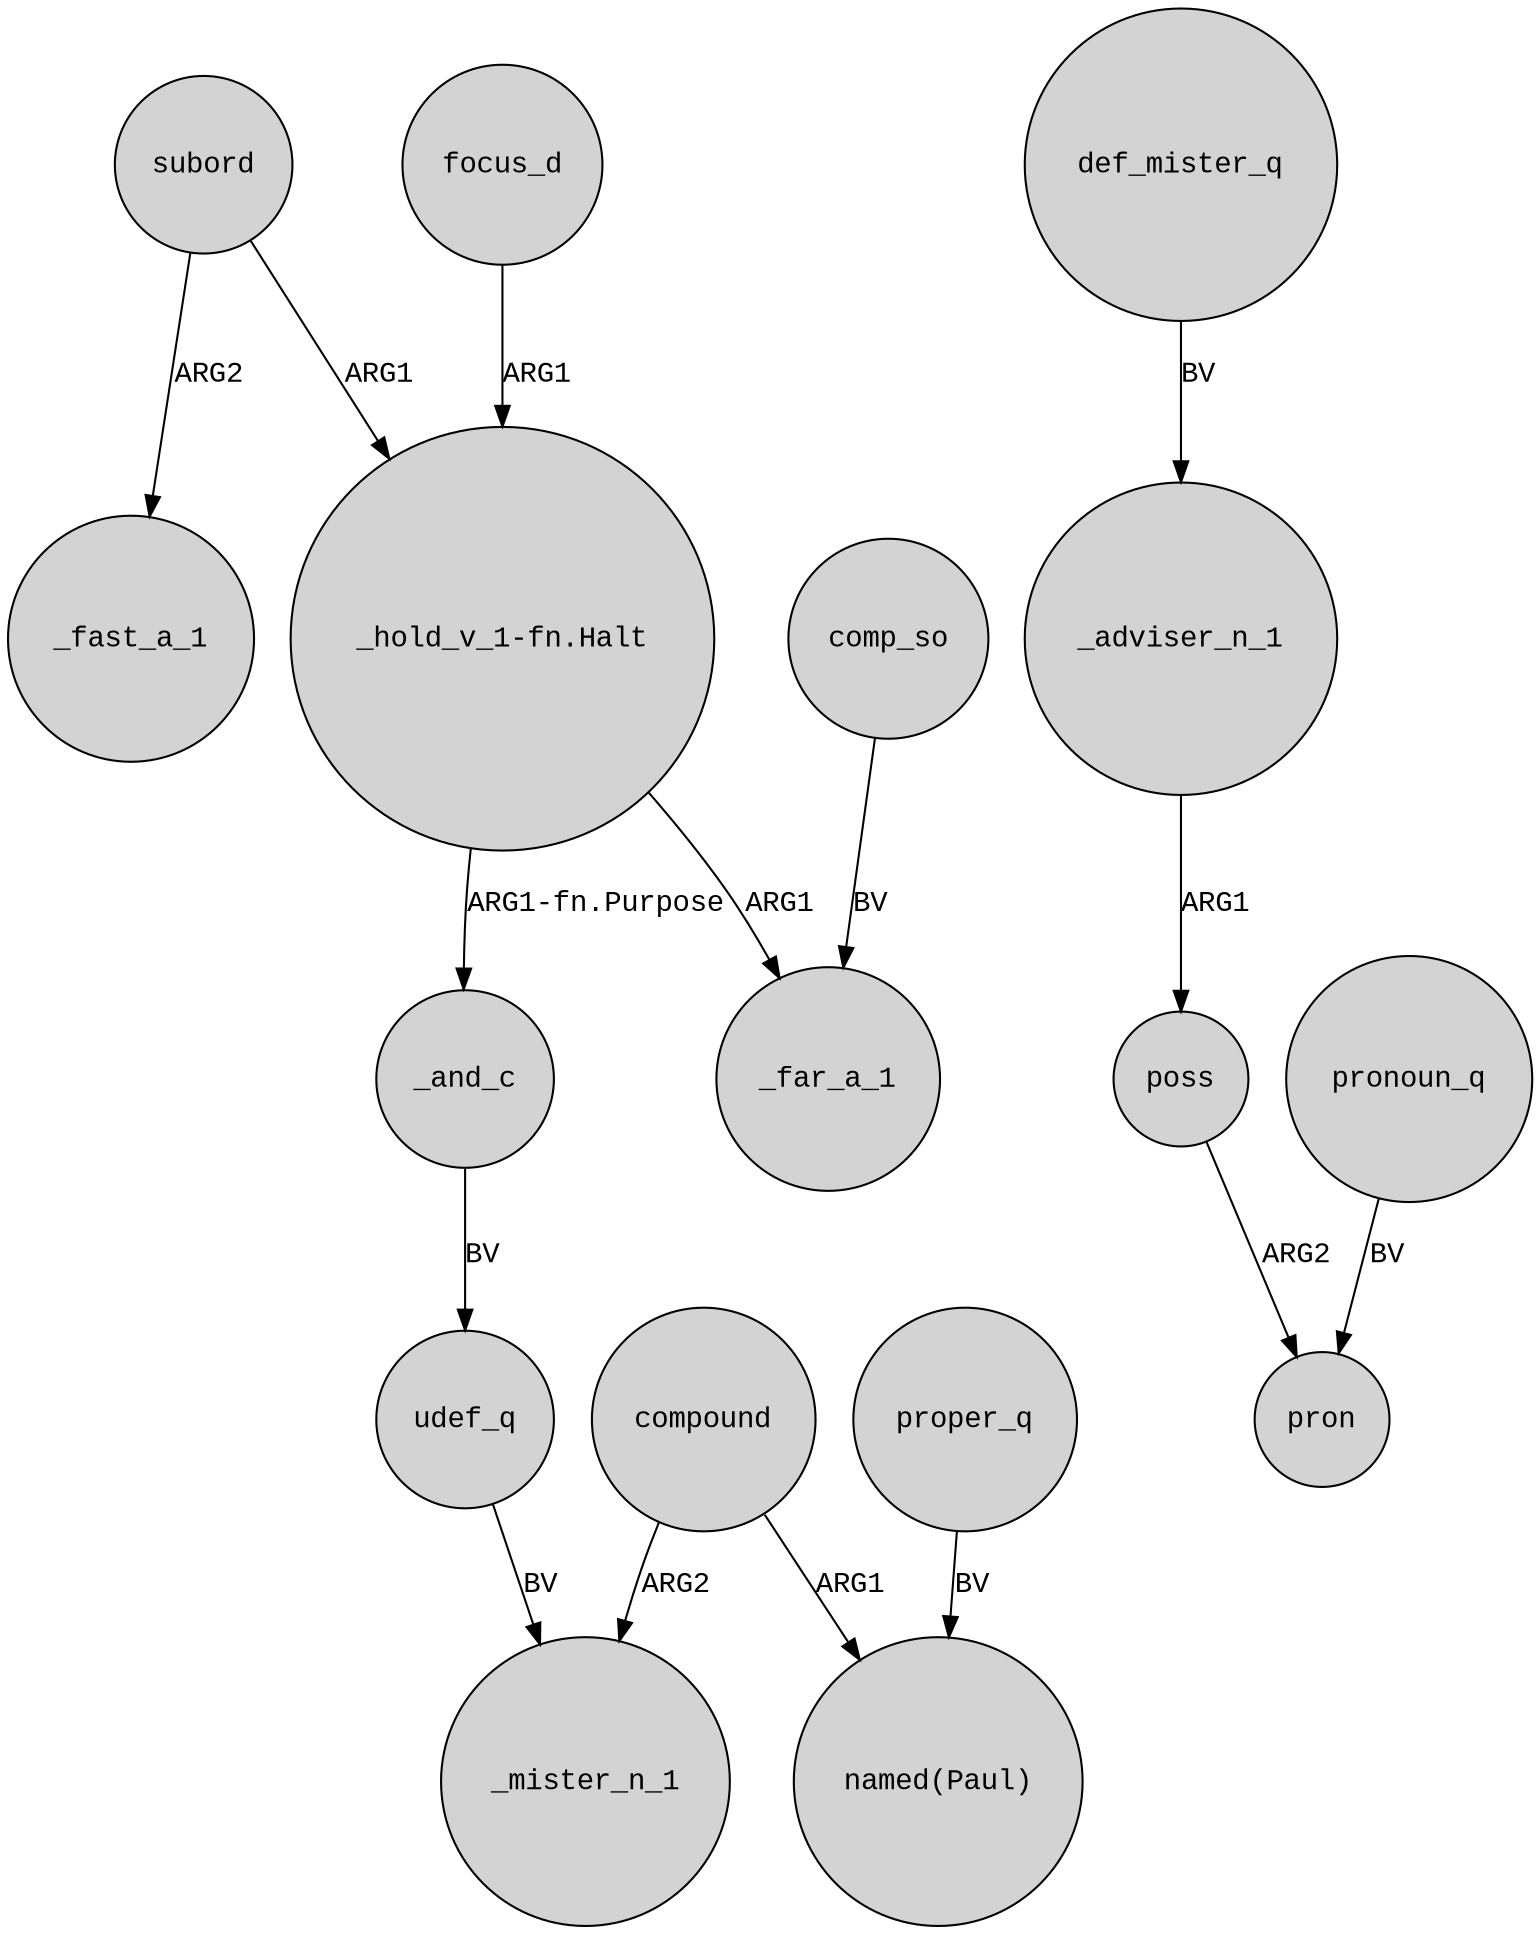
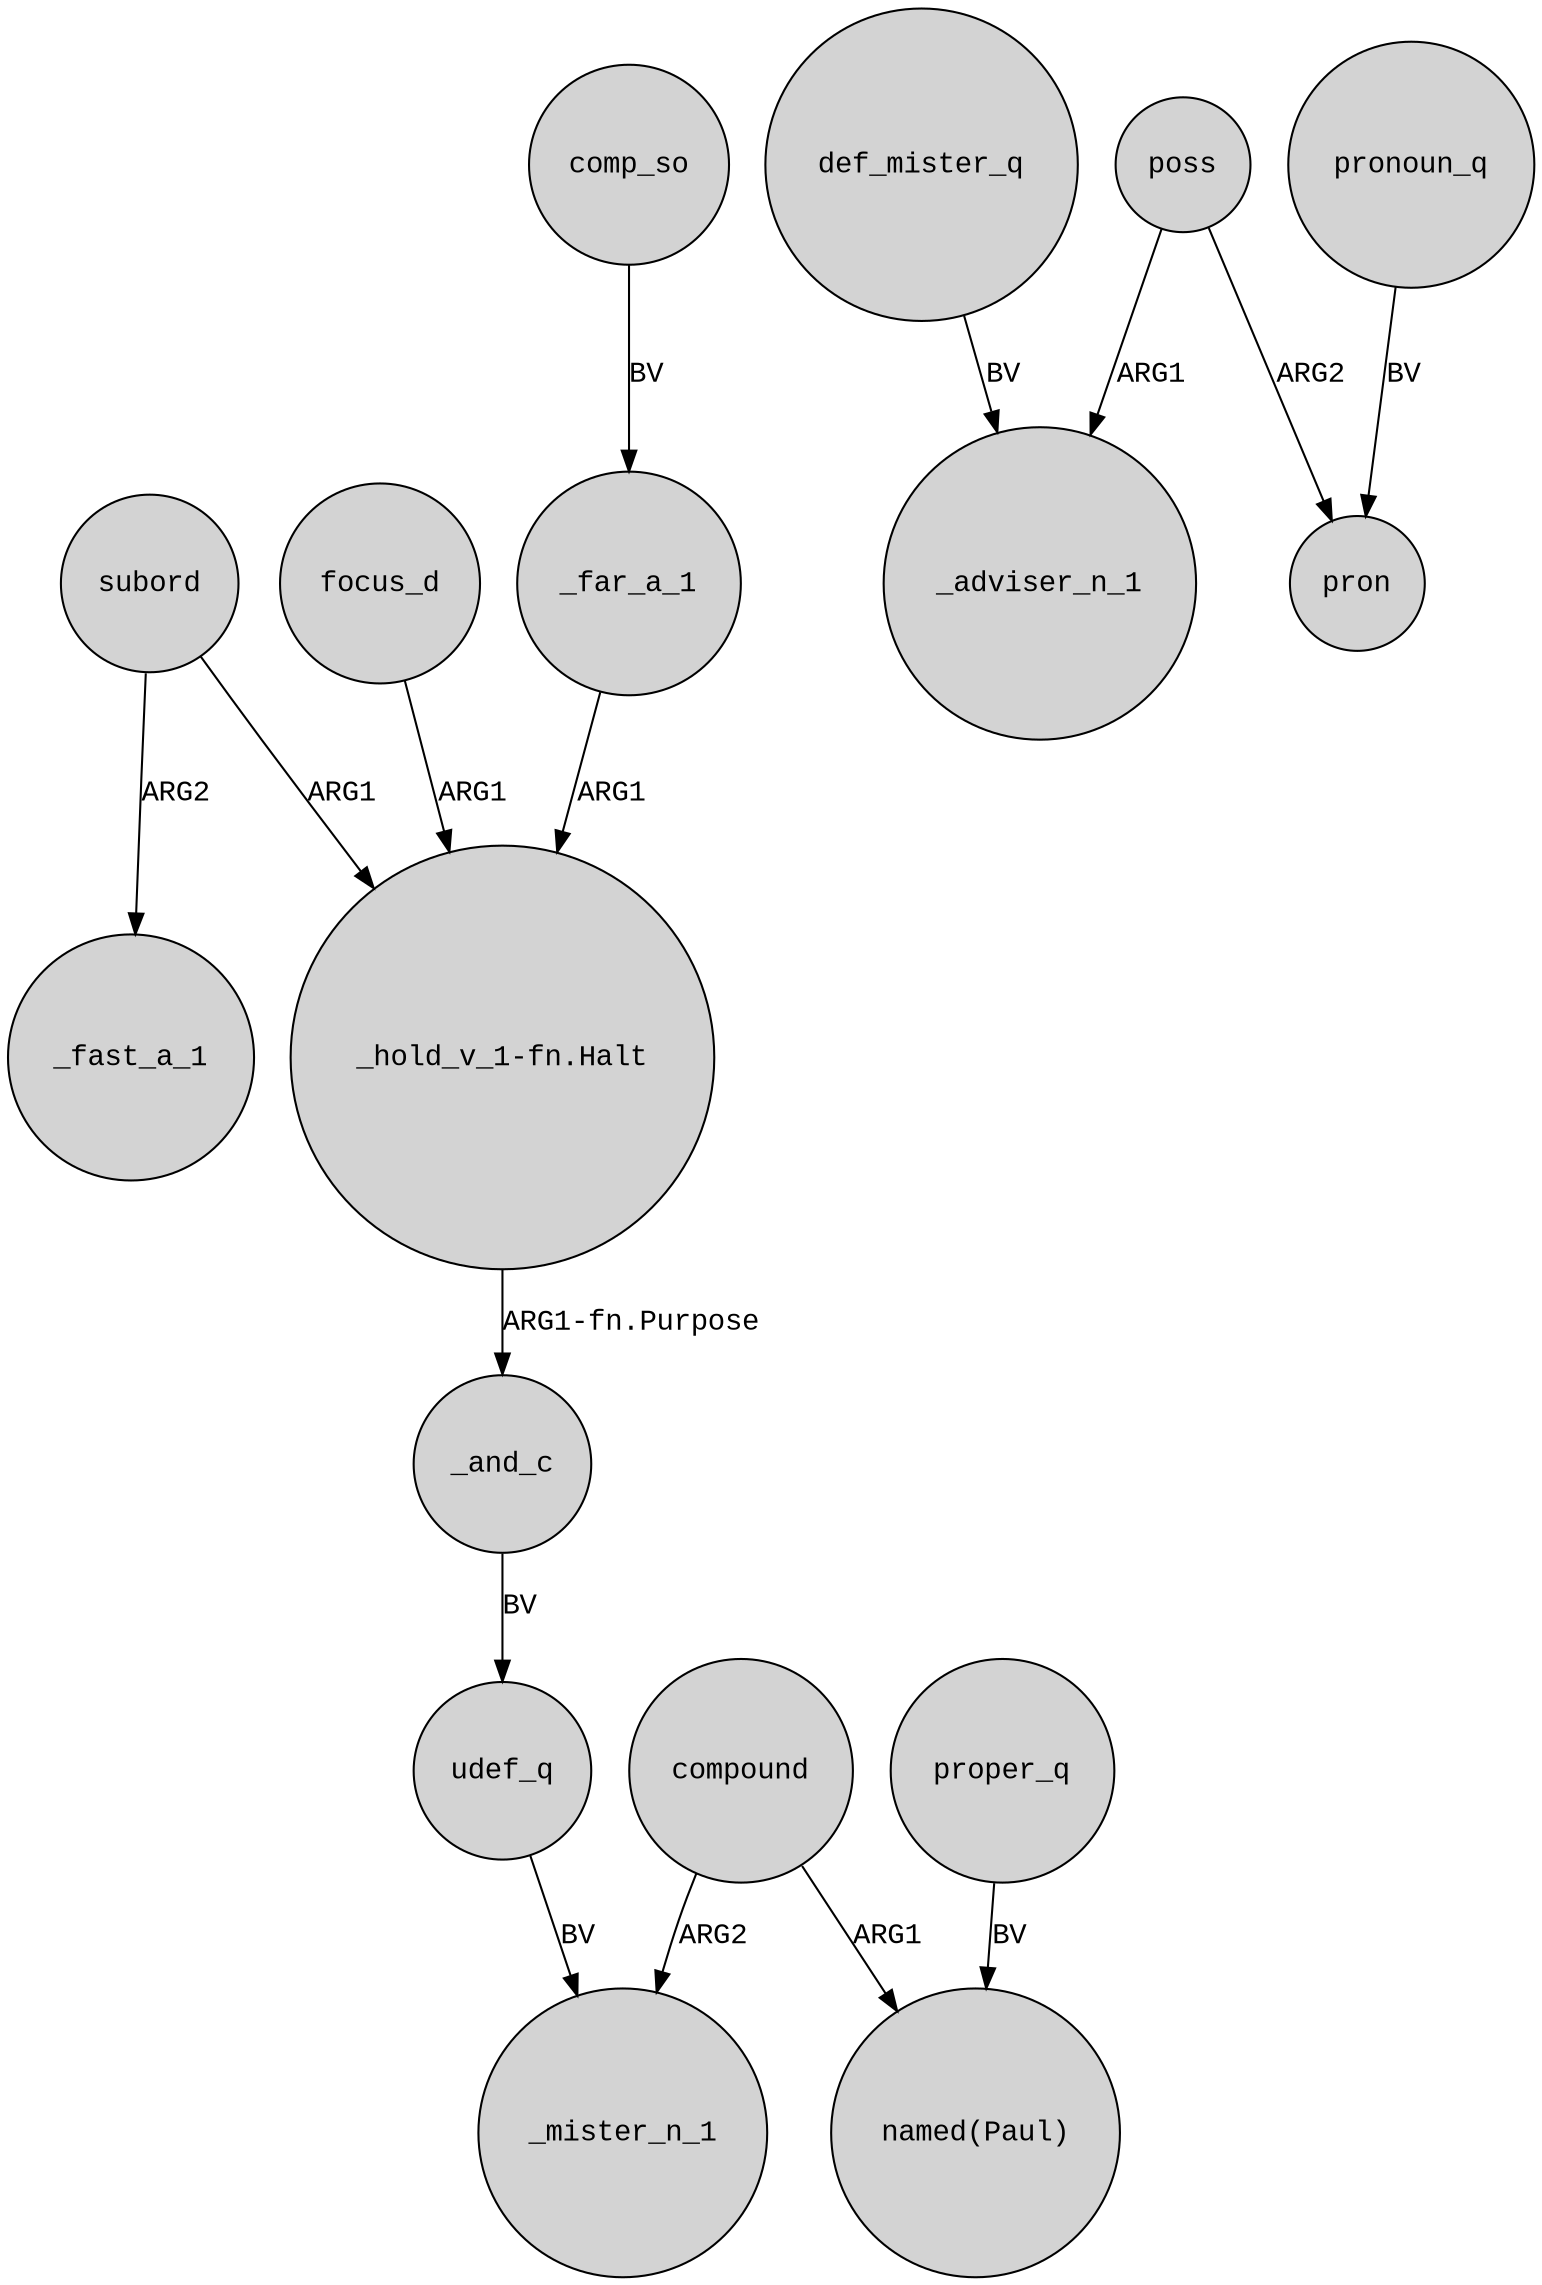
(714, 873) -> (581, 762)
(1181, 893) -> (1130, 322)
